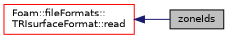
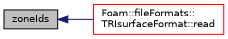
(157, 19) -> (81, 19)
